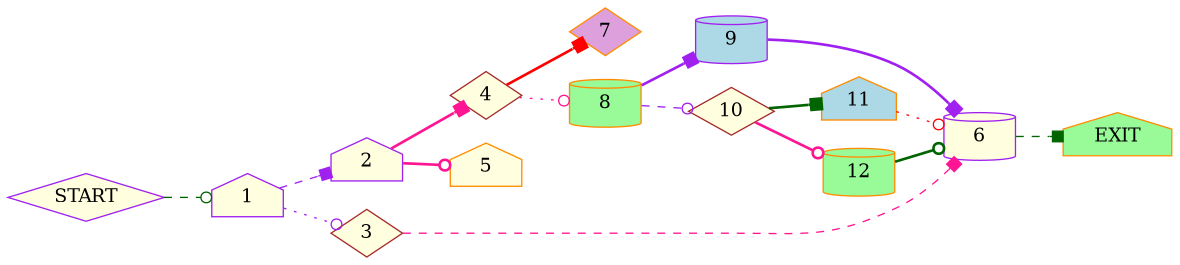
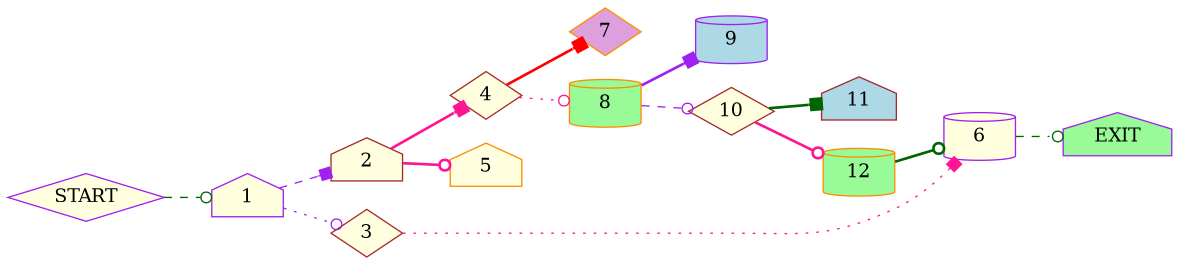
(865, 53) -> none
(859, 101) -> (859, 101)
(915, 117) -> none
(1033, 136) -> (1033, 136)
(1117, 136) -> (1117, 136)
(367, 162) -> (367, 162)
(684, 233) -> (684, 233)
